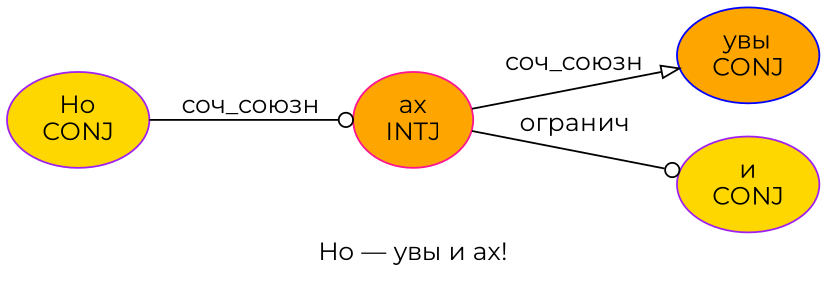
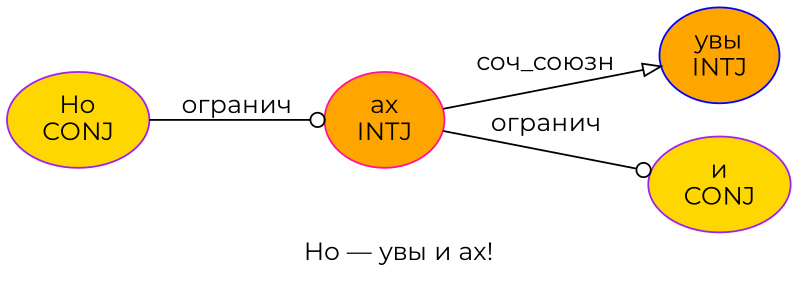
(748, 55) -> (719, 55)
(251, 106) -> (237, 106)
